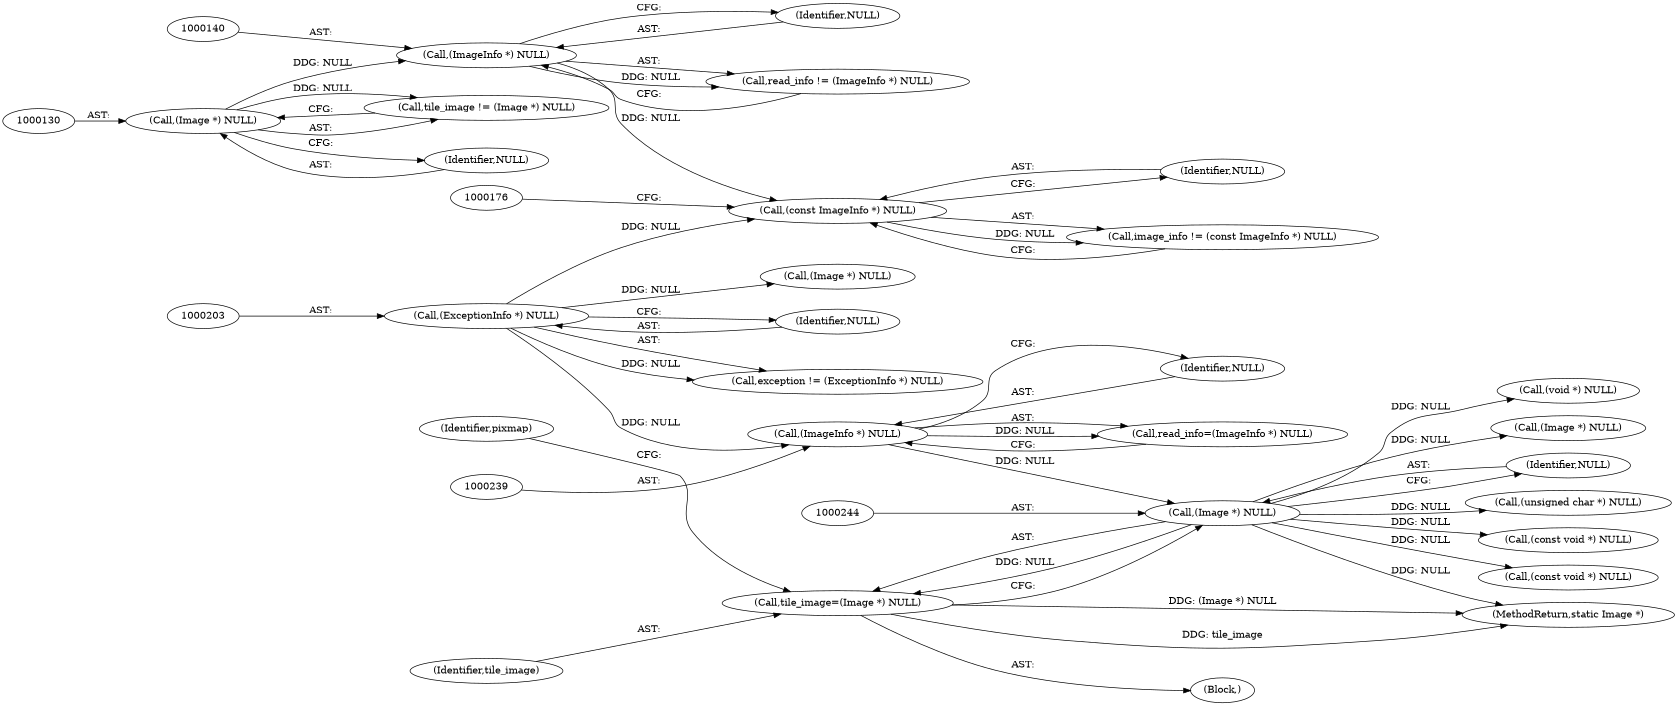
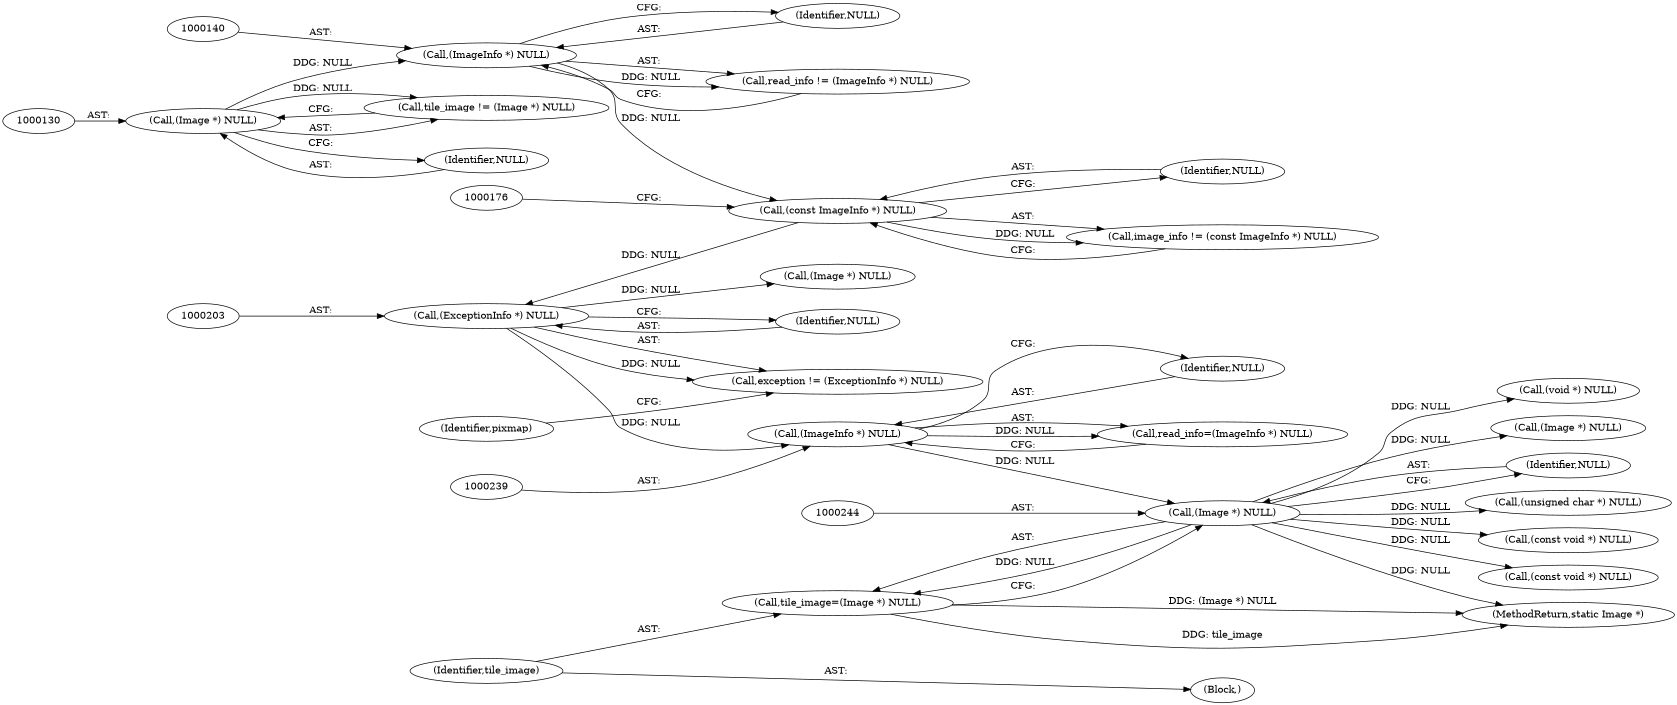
(622, 247) -> (665, 263)
(679, 475) -> (656, 411)
(1017, 675) -> (873, 681)
